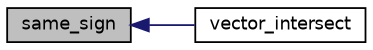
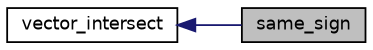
(172, 25) -> (219, 25)
